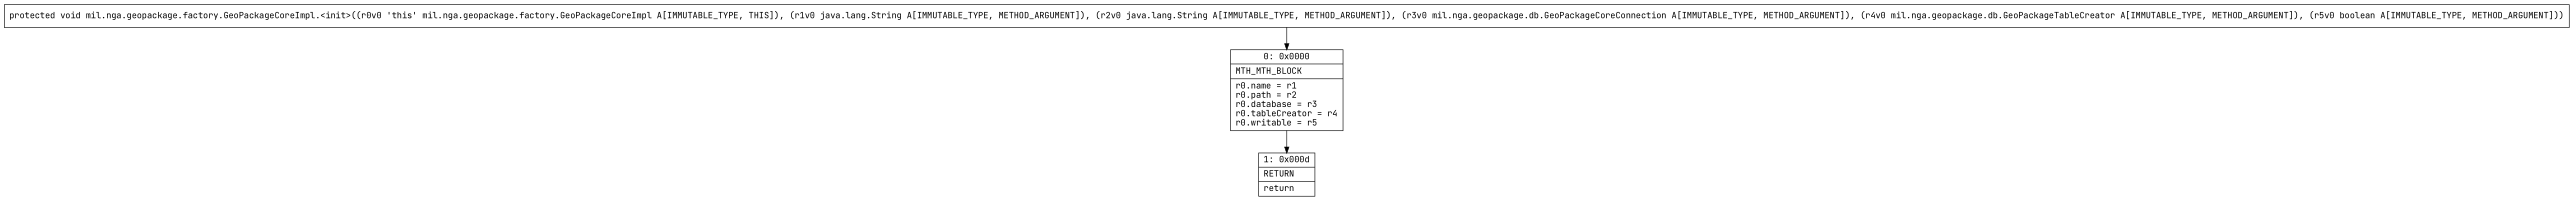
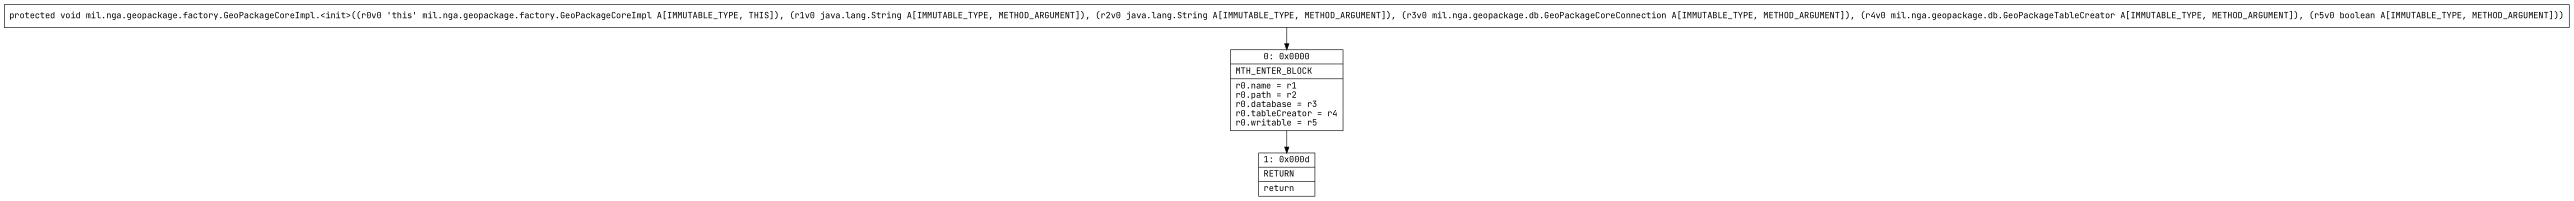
(1269, 71) -> (1274, 71)
